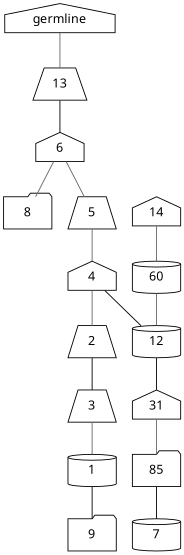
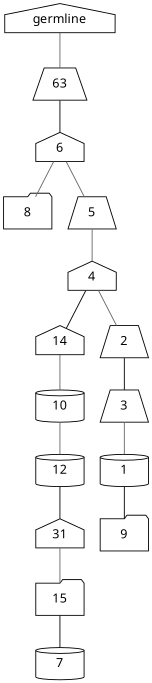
(60, 84) -> (60, 84)
(157, 277) -> (60, 406)
(123, 308) -> (76, 309)
(157, 470) -> (60, 599)
